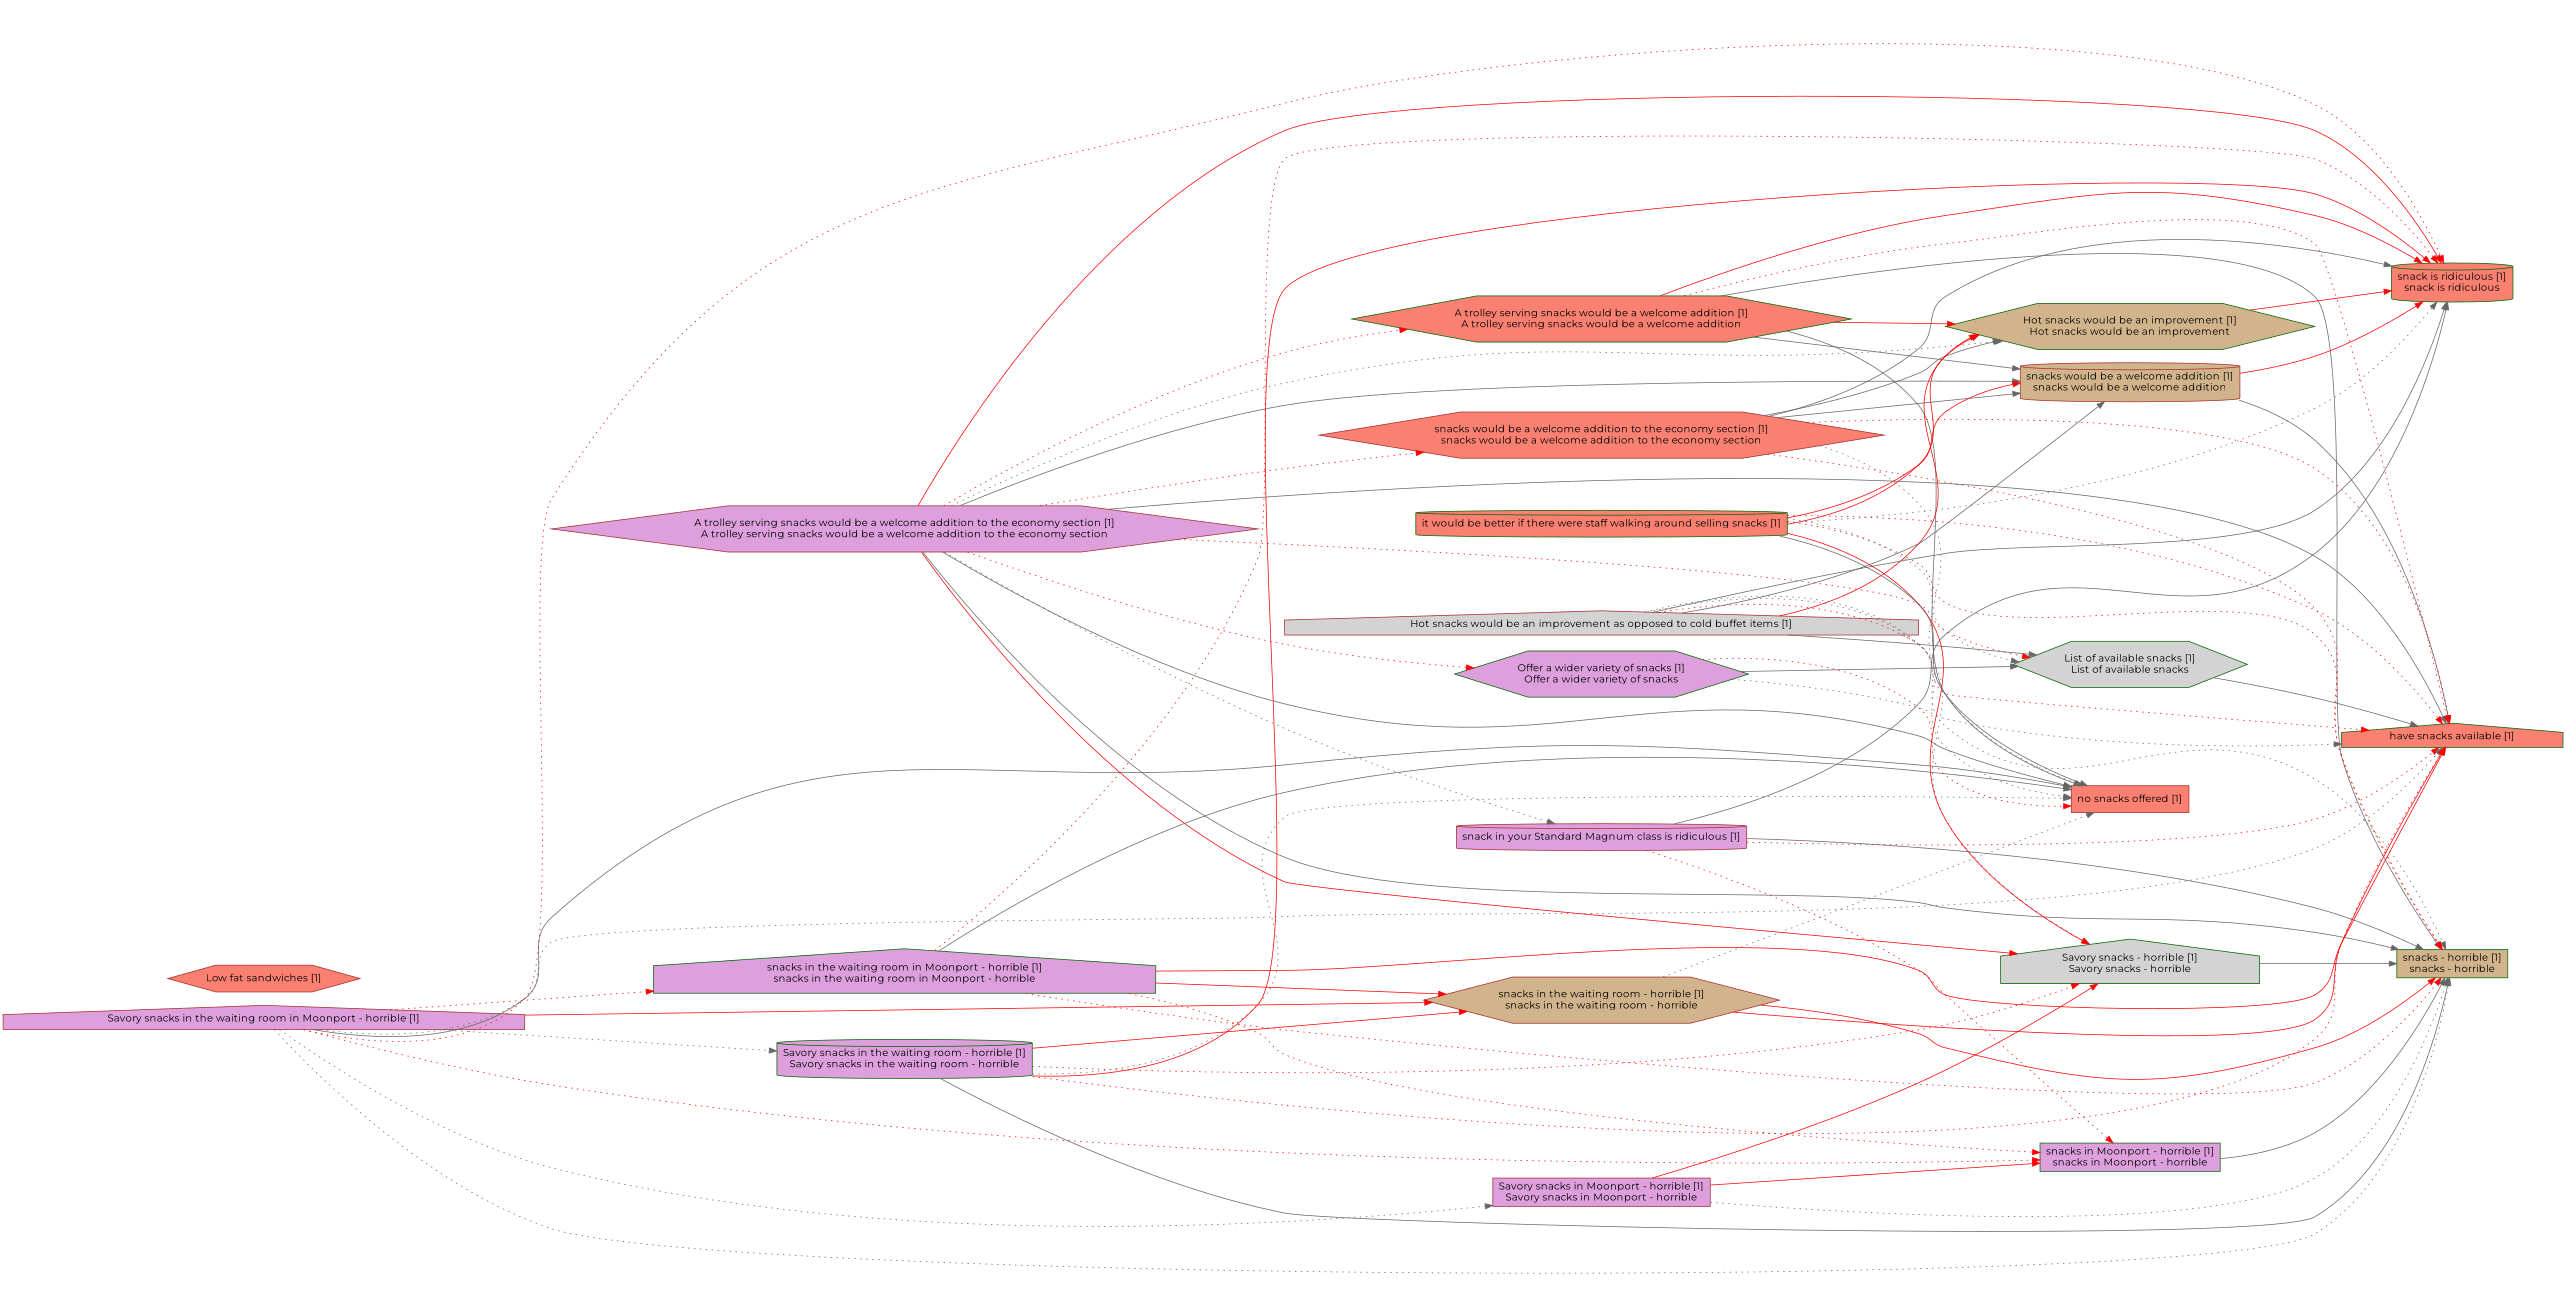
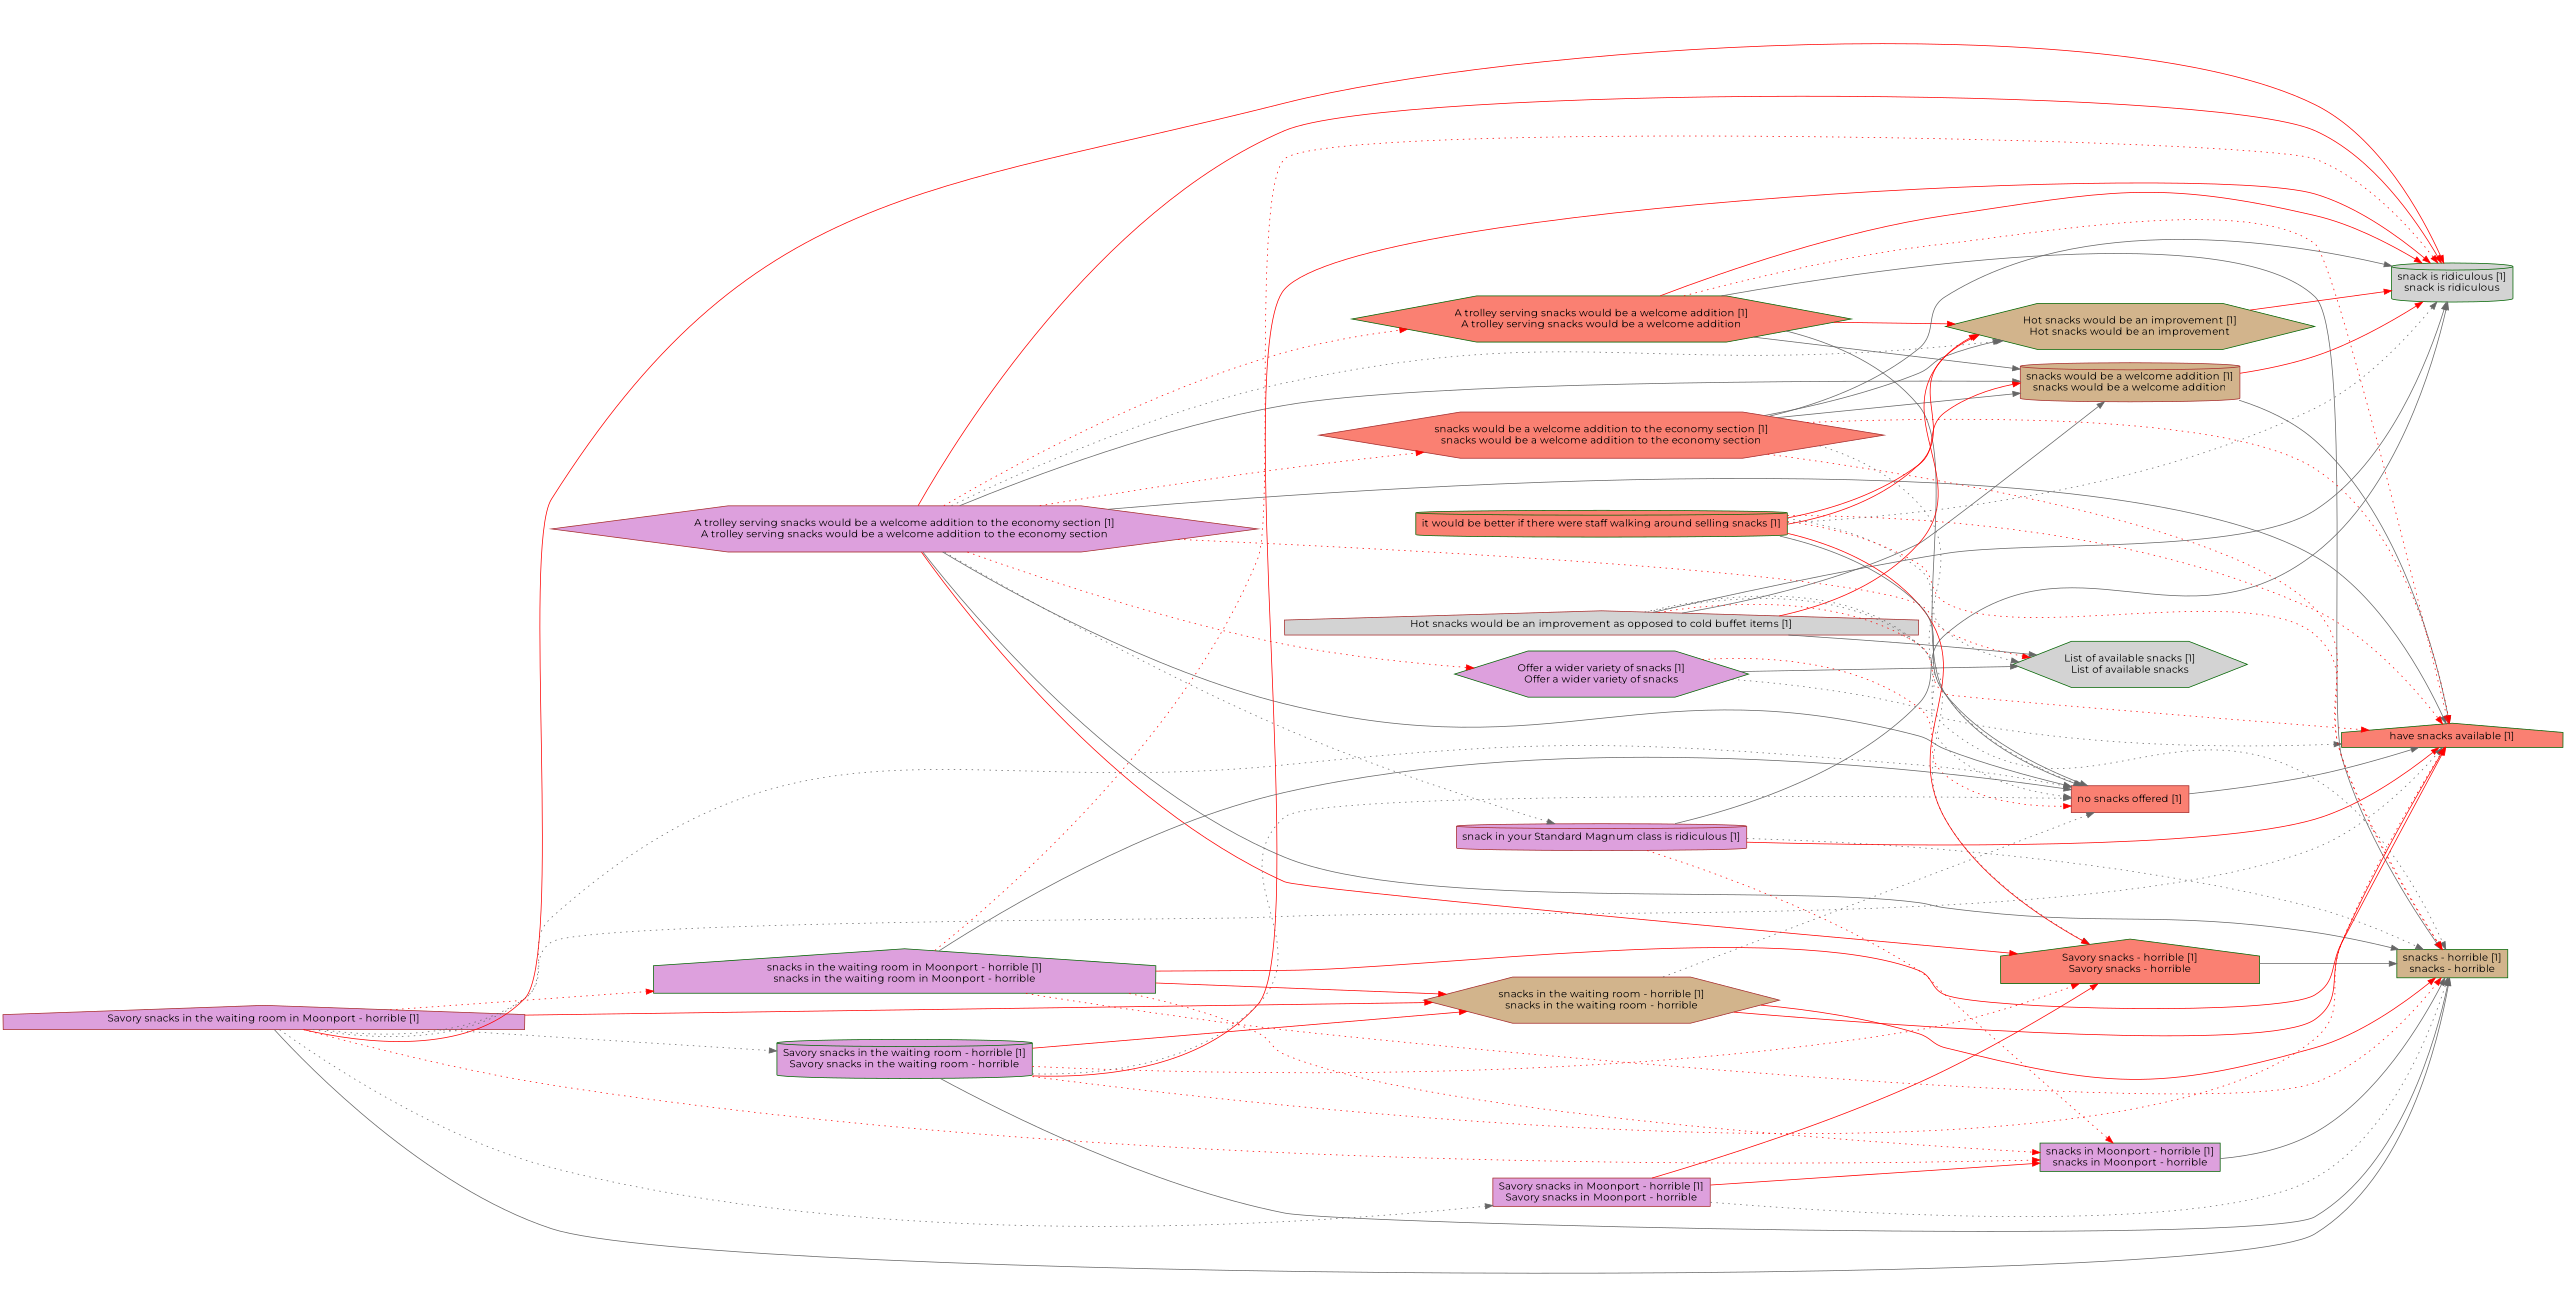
(1110, 144) -> (1110, 144)
(2452, 283) -> (2452, 283)
(2313, 697) -> (2296, 779)
(1089, 772) -> (1089, 772)
(2100, 842) -> (2100, 842)
(2087, 865) -> (2087, 865)
(2130, 964) -> (2130, 964)
(264, 979) -> none
(1406, 1272) -> (1406, 1272)
